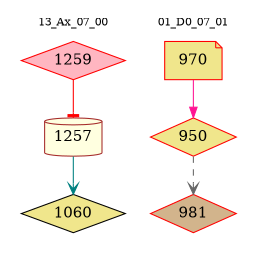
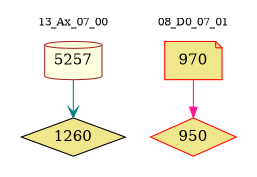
(193, 23) -> (193, 23)
(73, 61) -> none
(73, 137) -> (73, 61)
(73, 214) -> (73, 137)
(193, 214) -> none
